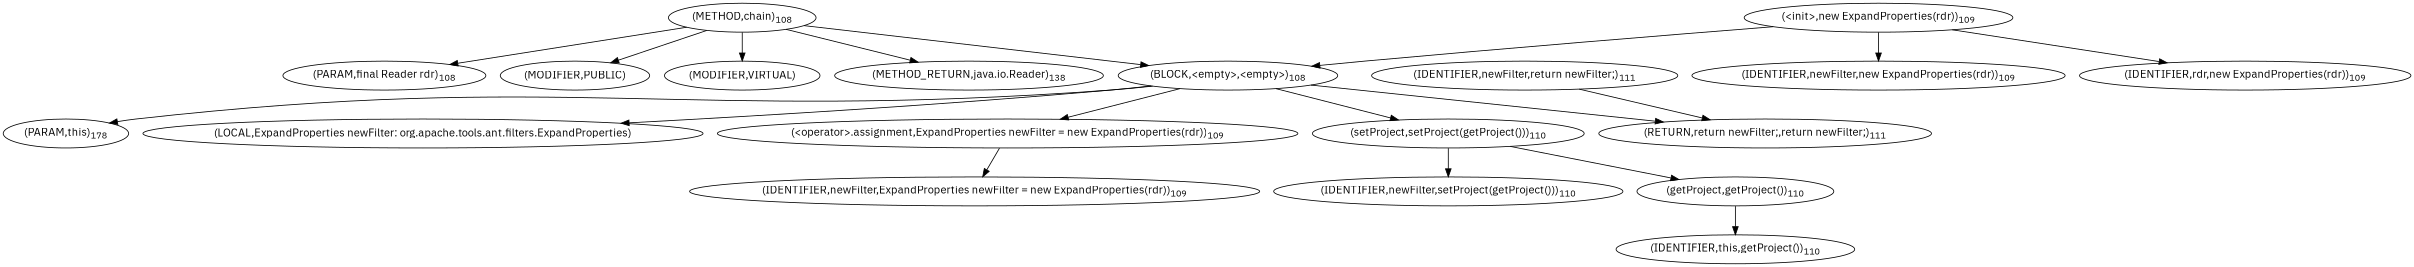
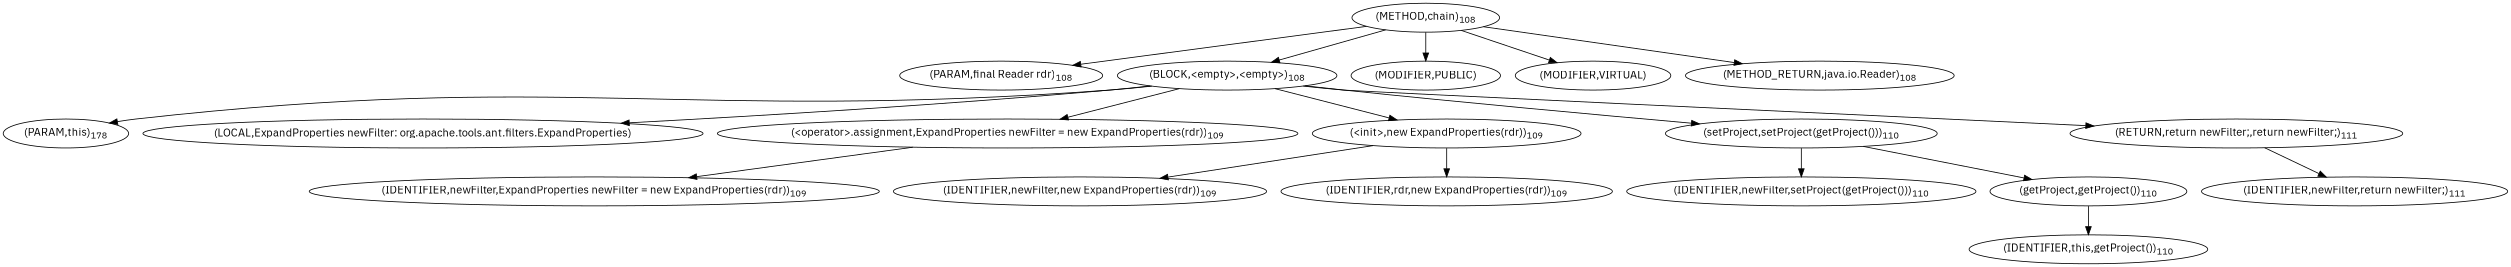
(1546, 45) -> (1332, 103)
(1057, 74) -> (1908, 74)
(1641, 104) -> (2292, 161)
